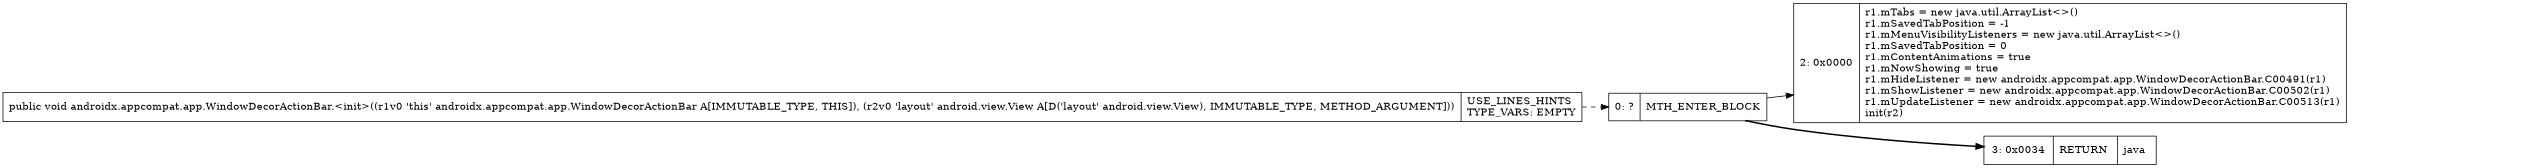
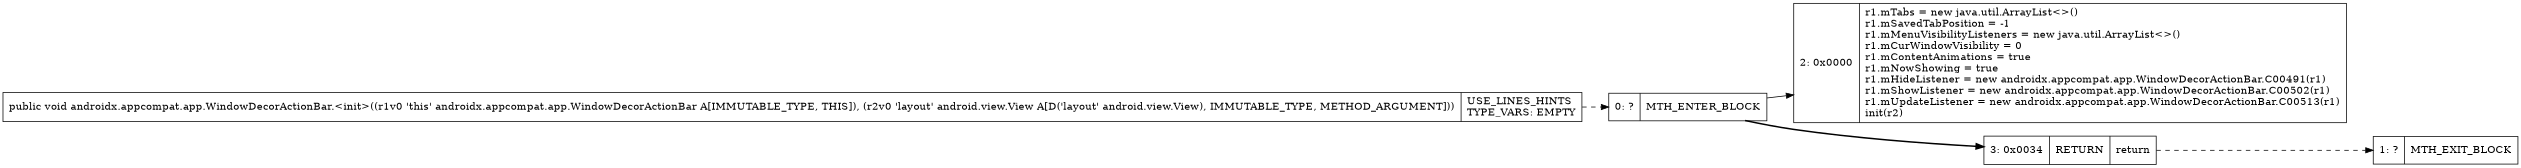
(1936, 46) -> (1944, 46)
(2135, 150) -> (2133, 150)
none -> (2446, 150)
